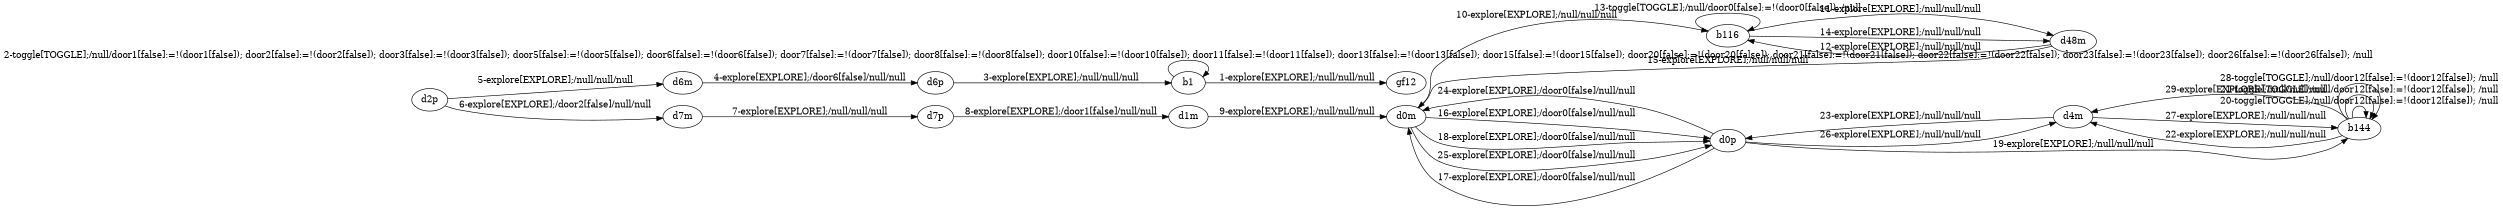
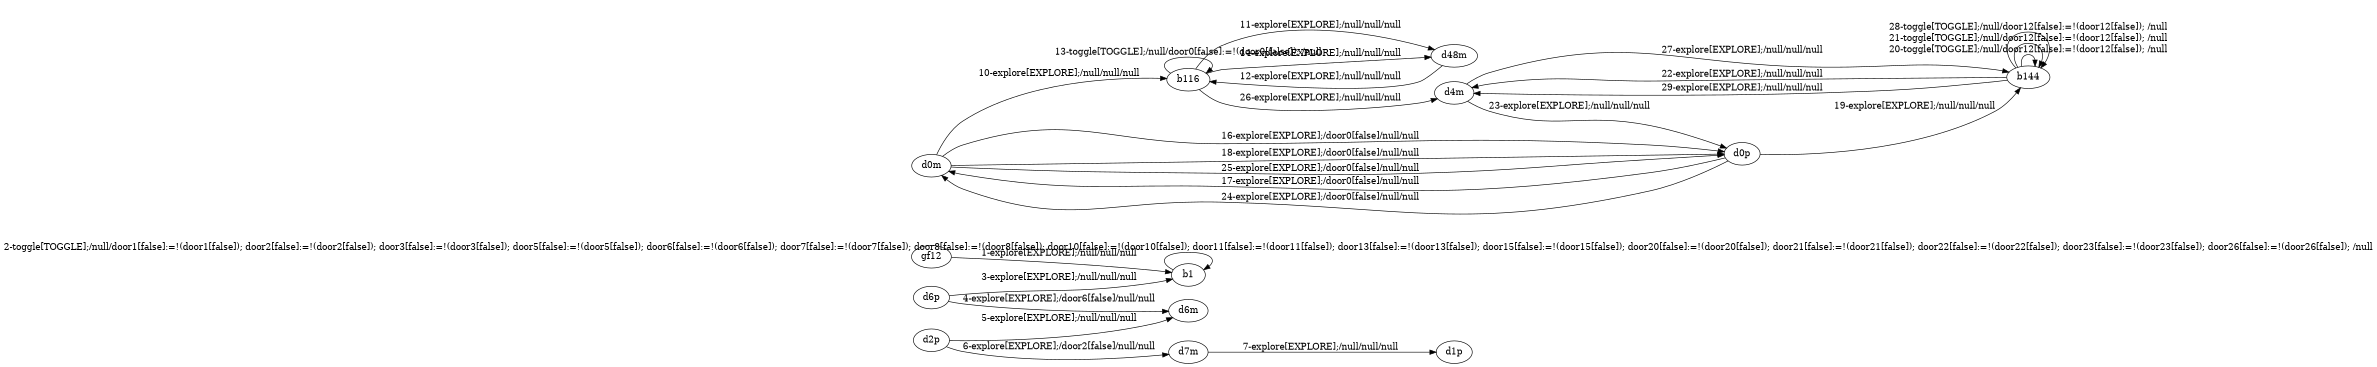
(1733, 67) -> none
(807, 83) -> (1055, 310)
(1293, 83) -> (1059, 263)
(936, 117) -> (1454, 352)
(1188, 117) -> none
(1899, 146) -> (1313, 110)
